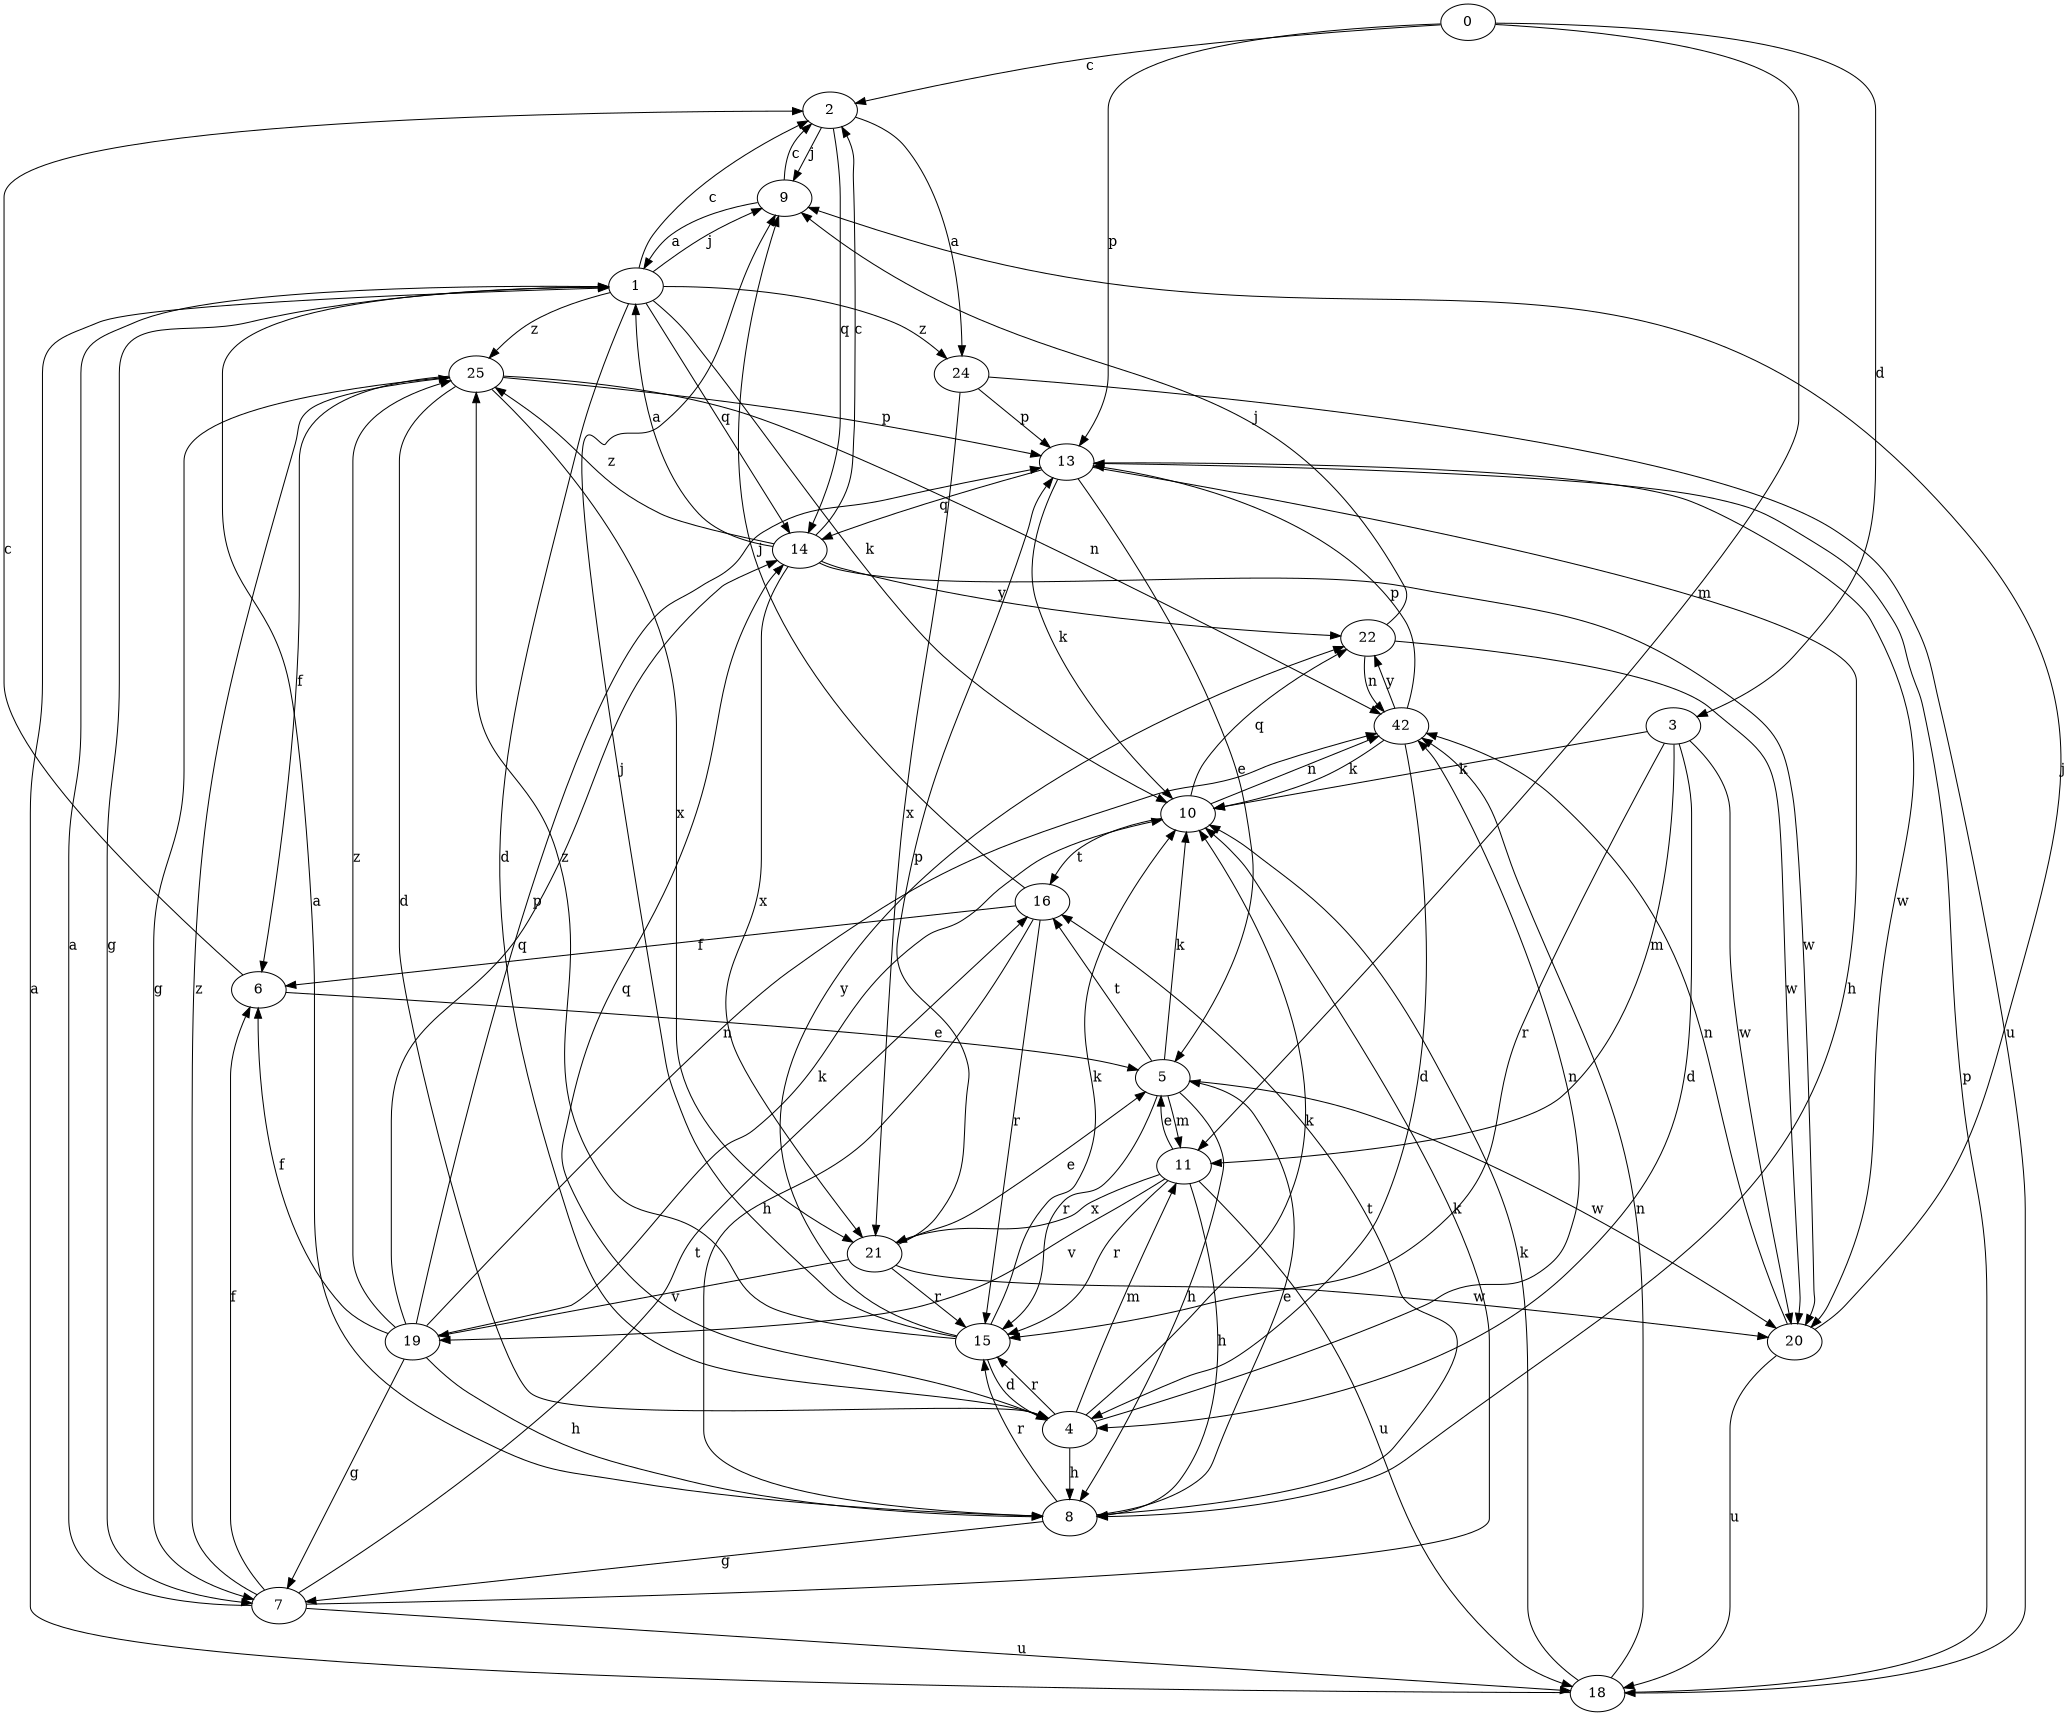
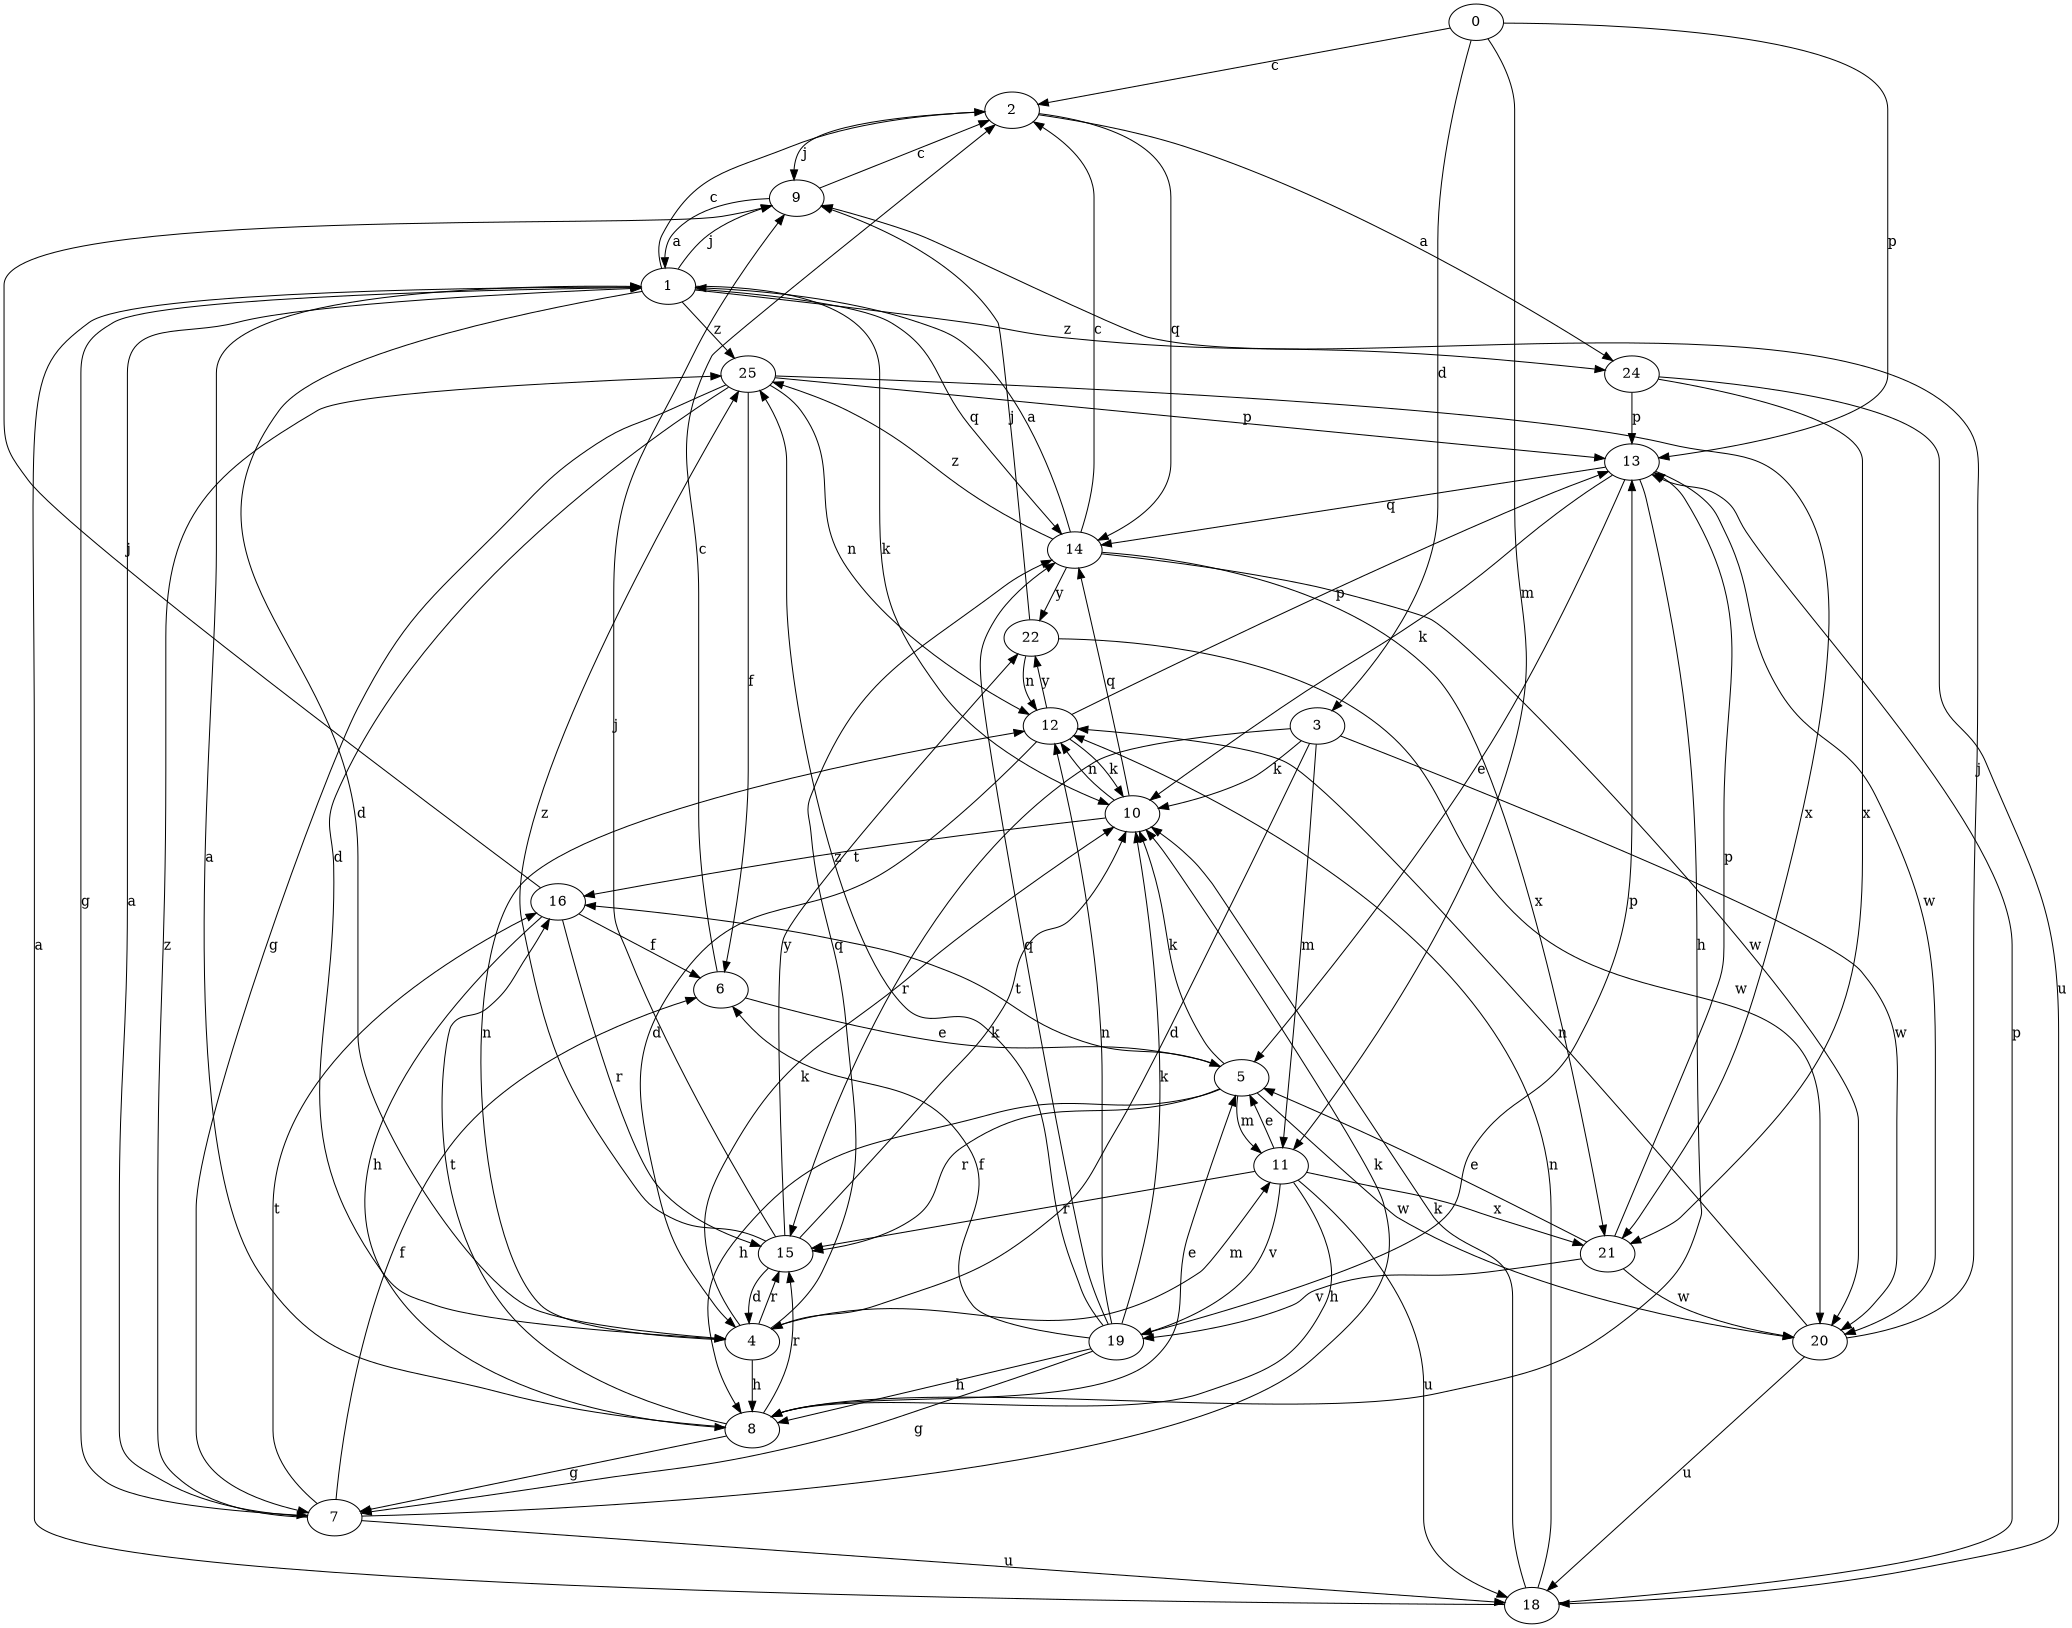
(1251, 713) -> (1106, 687)
(1401, 726) -> (1051, 726)
(924, 1294) -> none
